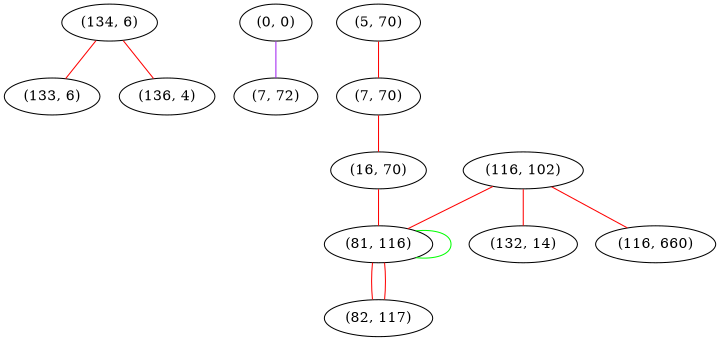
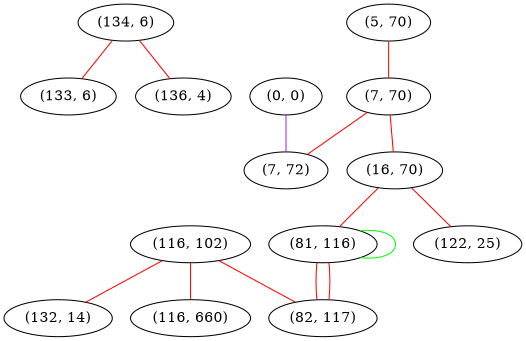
none -> (337, 134)
(450, 208) -> (257, 281)
none -> (468, 244)
